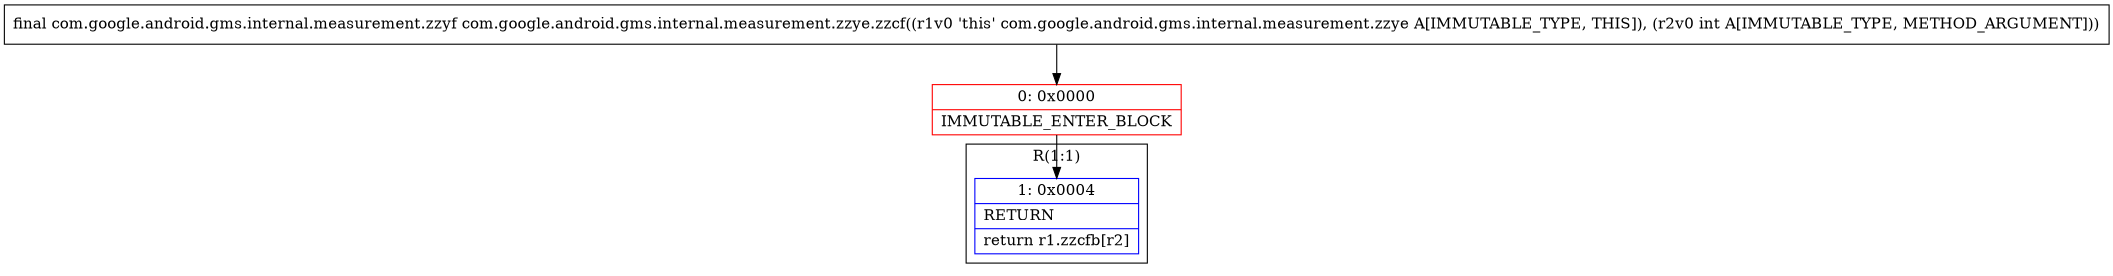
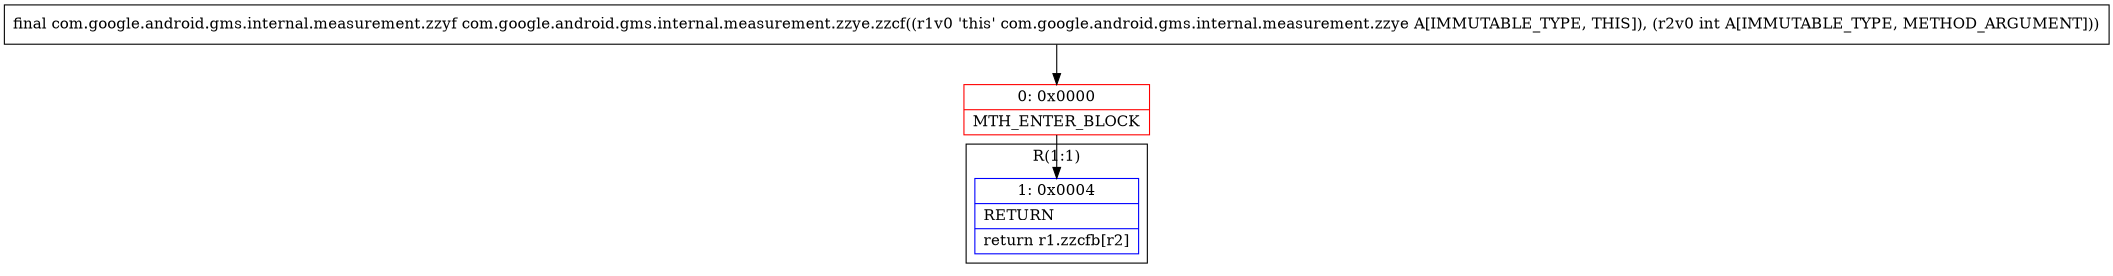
(1057, 122) -> (1057, 122)
